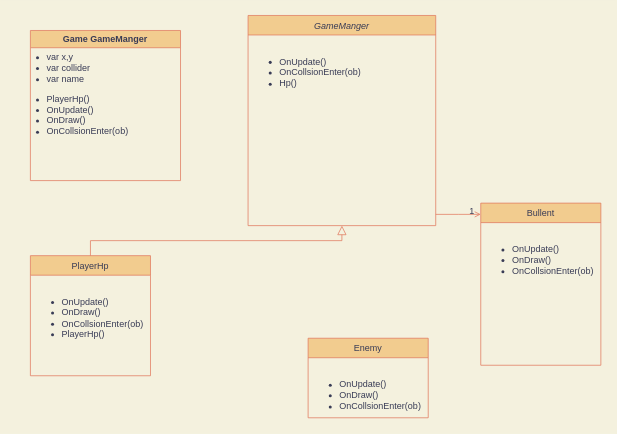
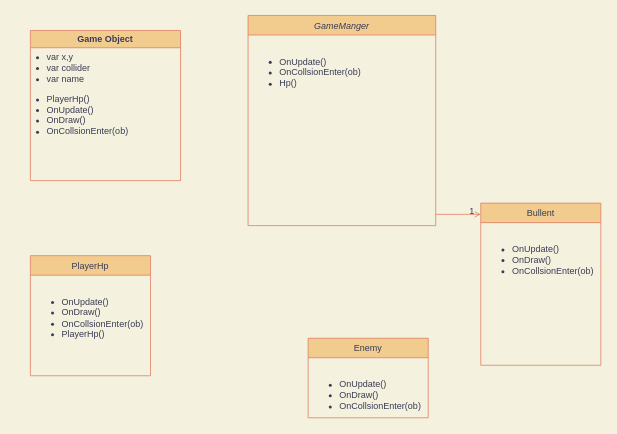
(105, 39) -> (105, 39)
(210, 240) -> none
